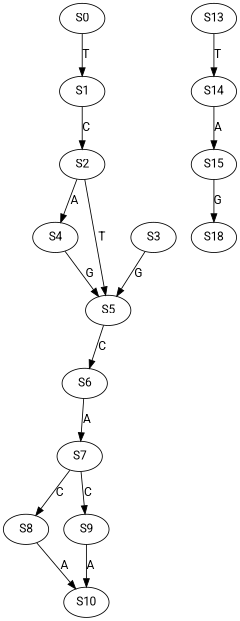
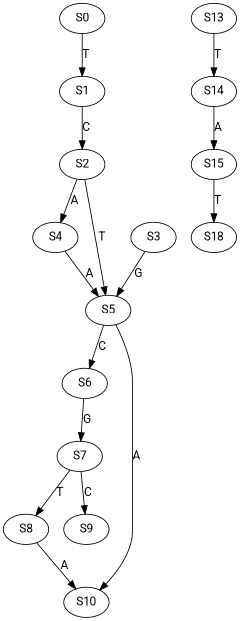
(218, 201) -> (218, 201)
(90, 274) -> (90, 274)
(87, 420) -> (87, 420)
(60, 493) -> (60, 493)
(86, 562) -> (133, 457)
